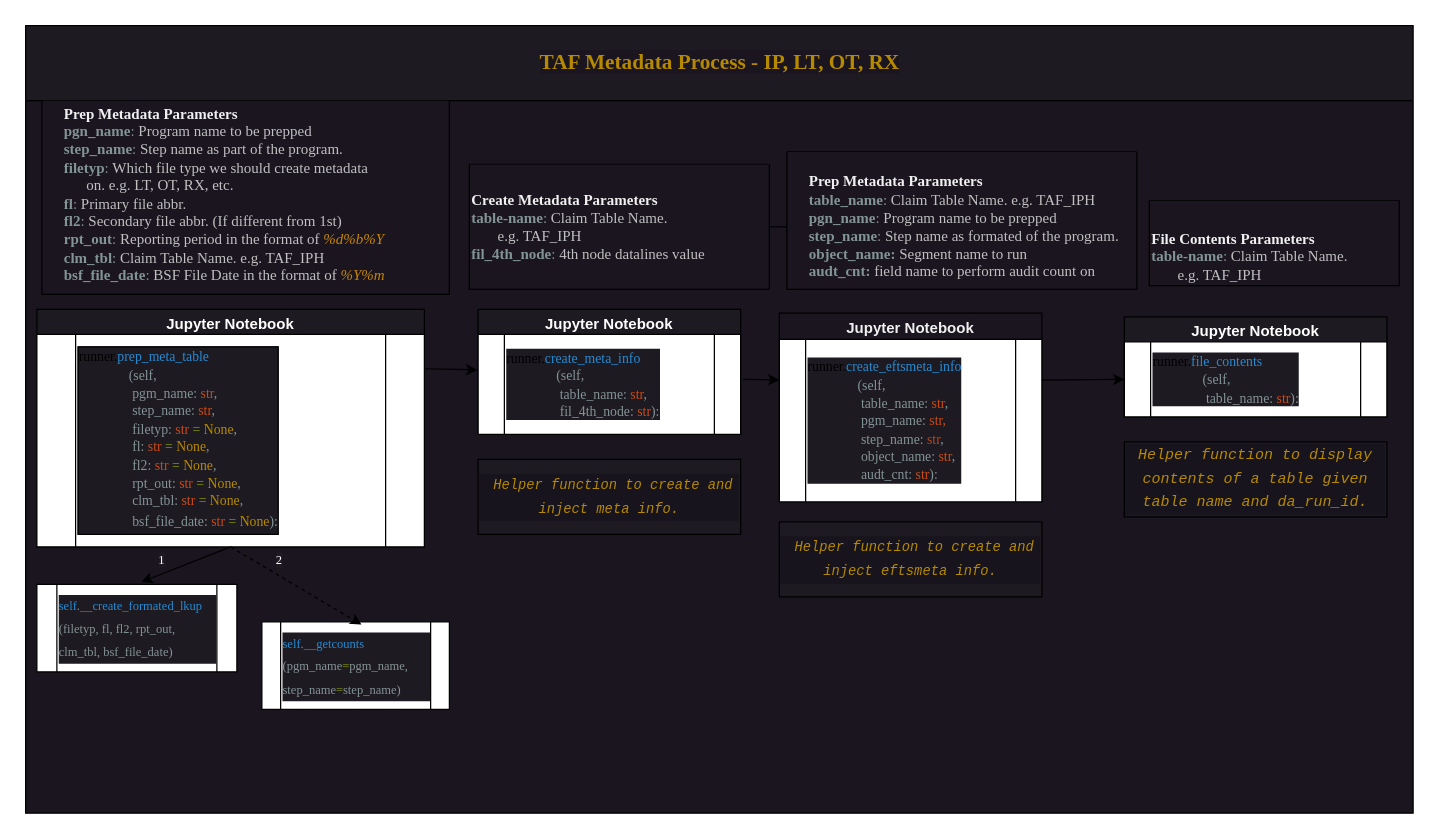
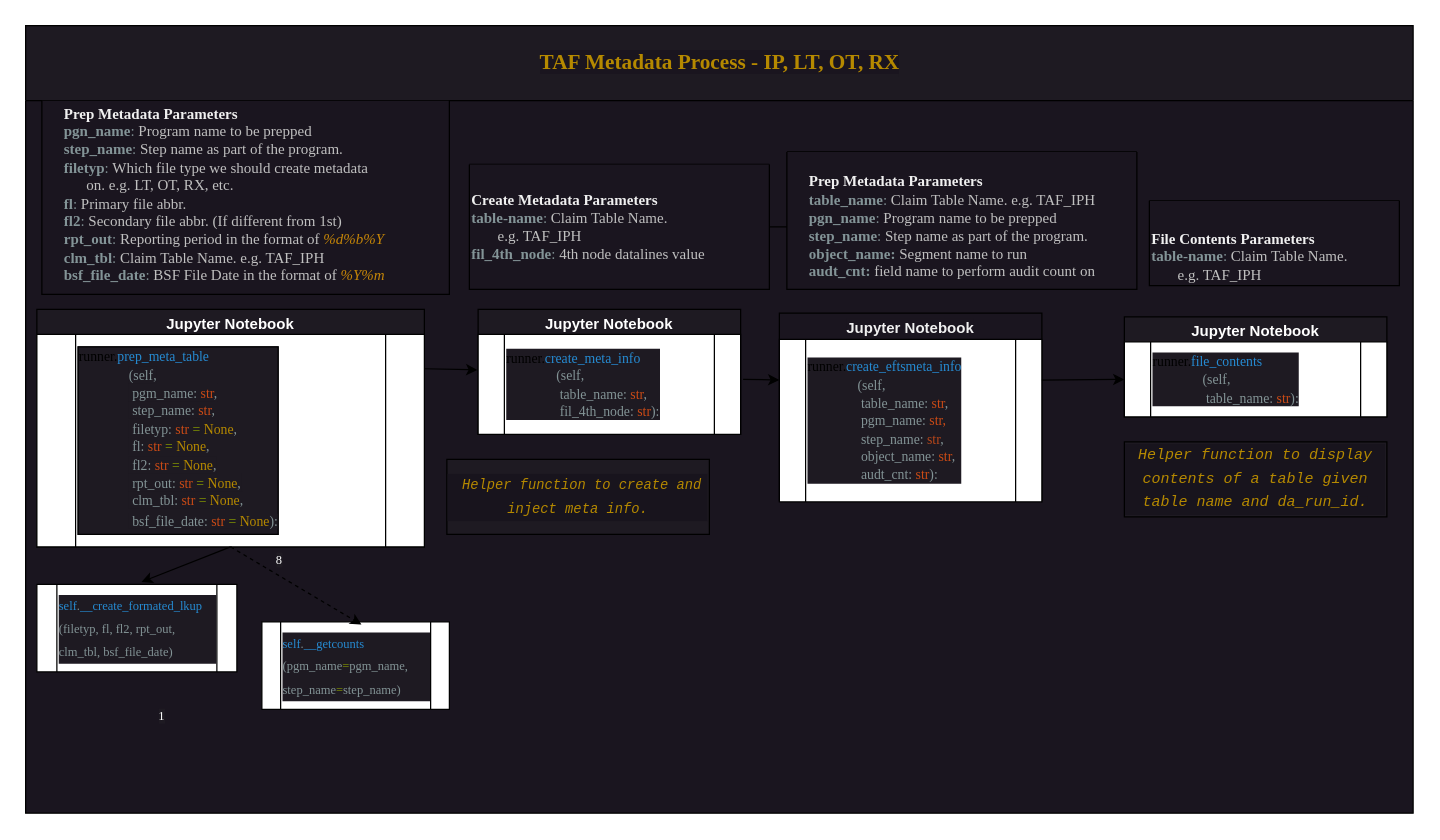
(1070, 227) -> (1053, 227)
(609, 497) -> (578, 497)
(162, 559) -> (162, 716)
(279, 559) -> (279, 559)
(911, 559) -> none
